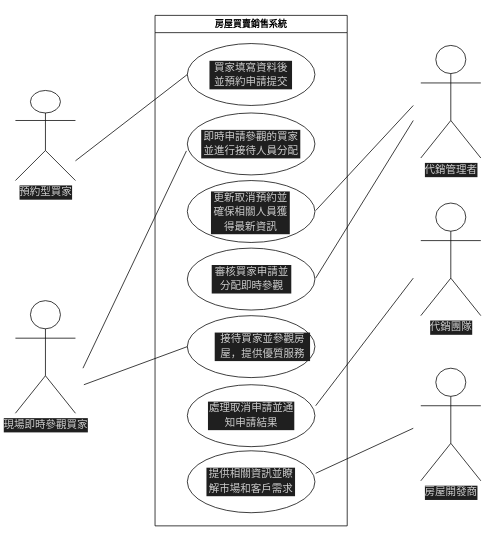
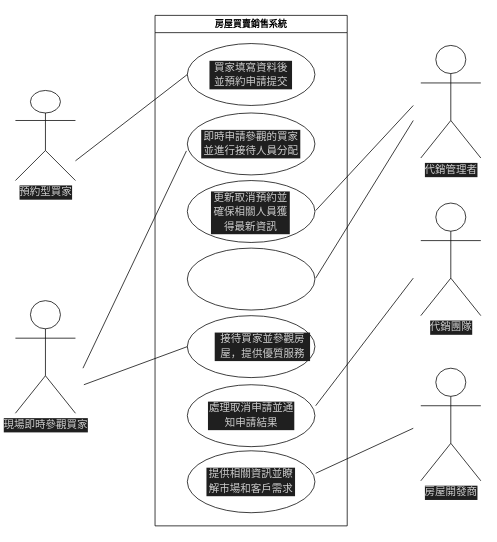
(252, 279) -> none
